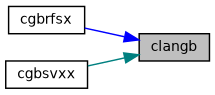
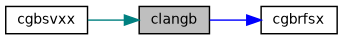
(105, 32) -> (228, 20)
